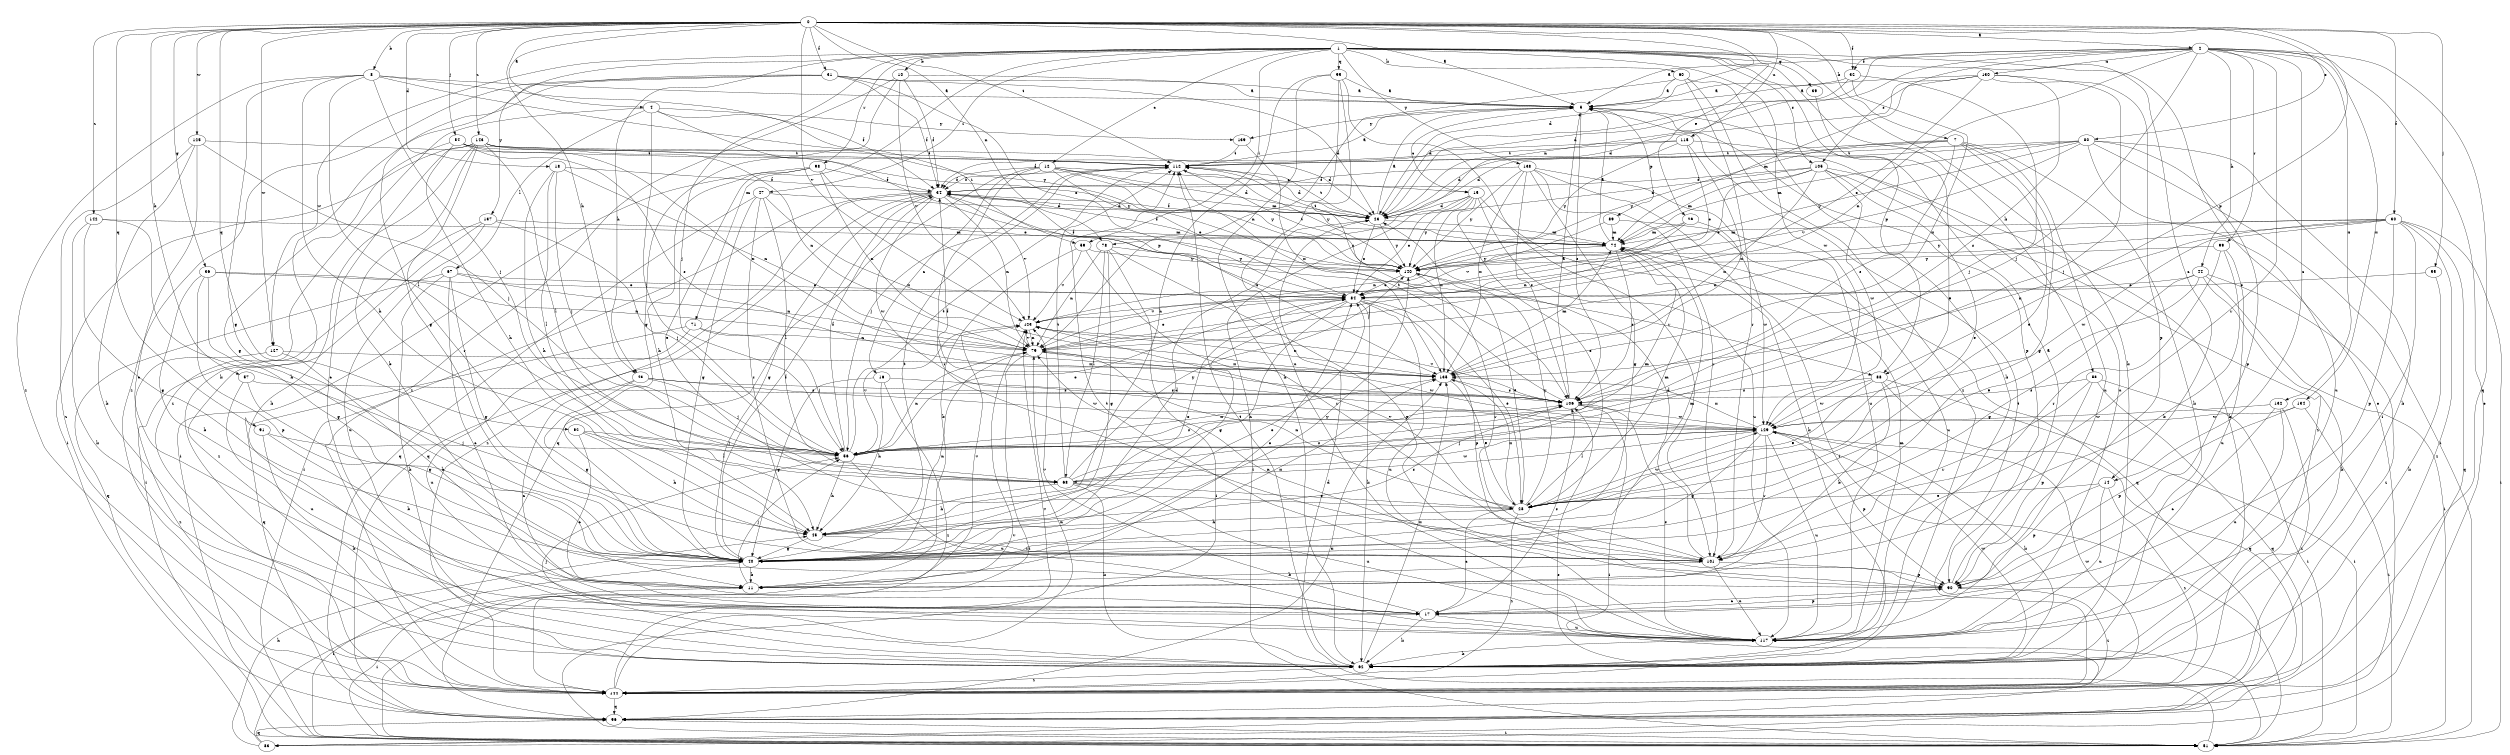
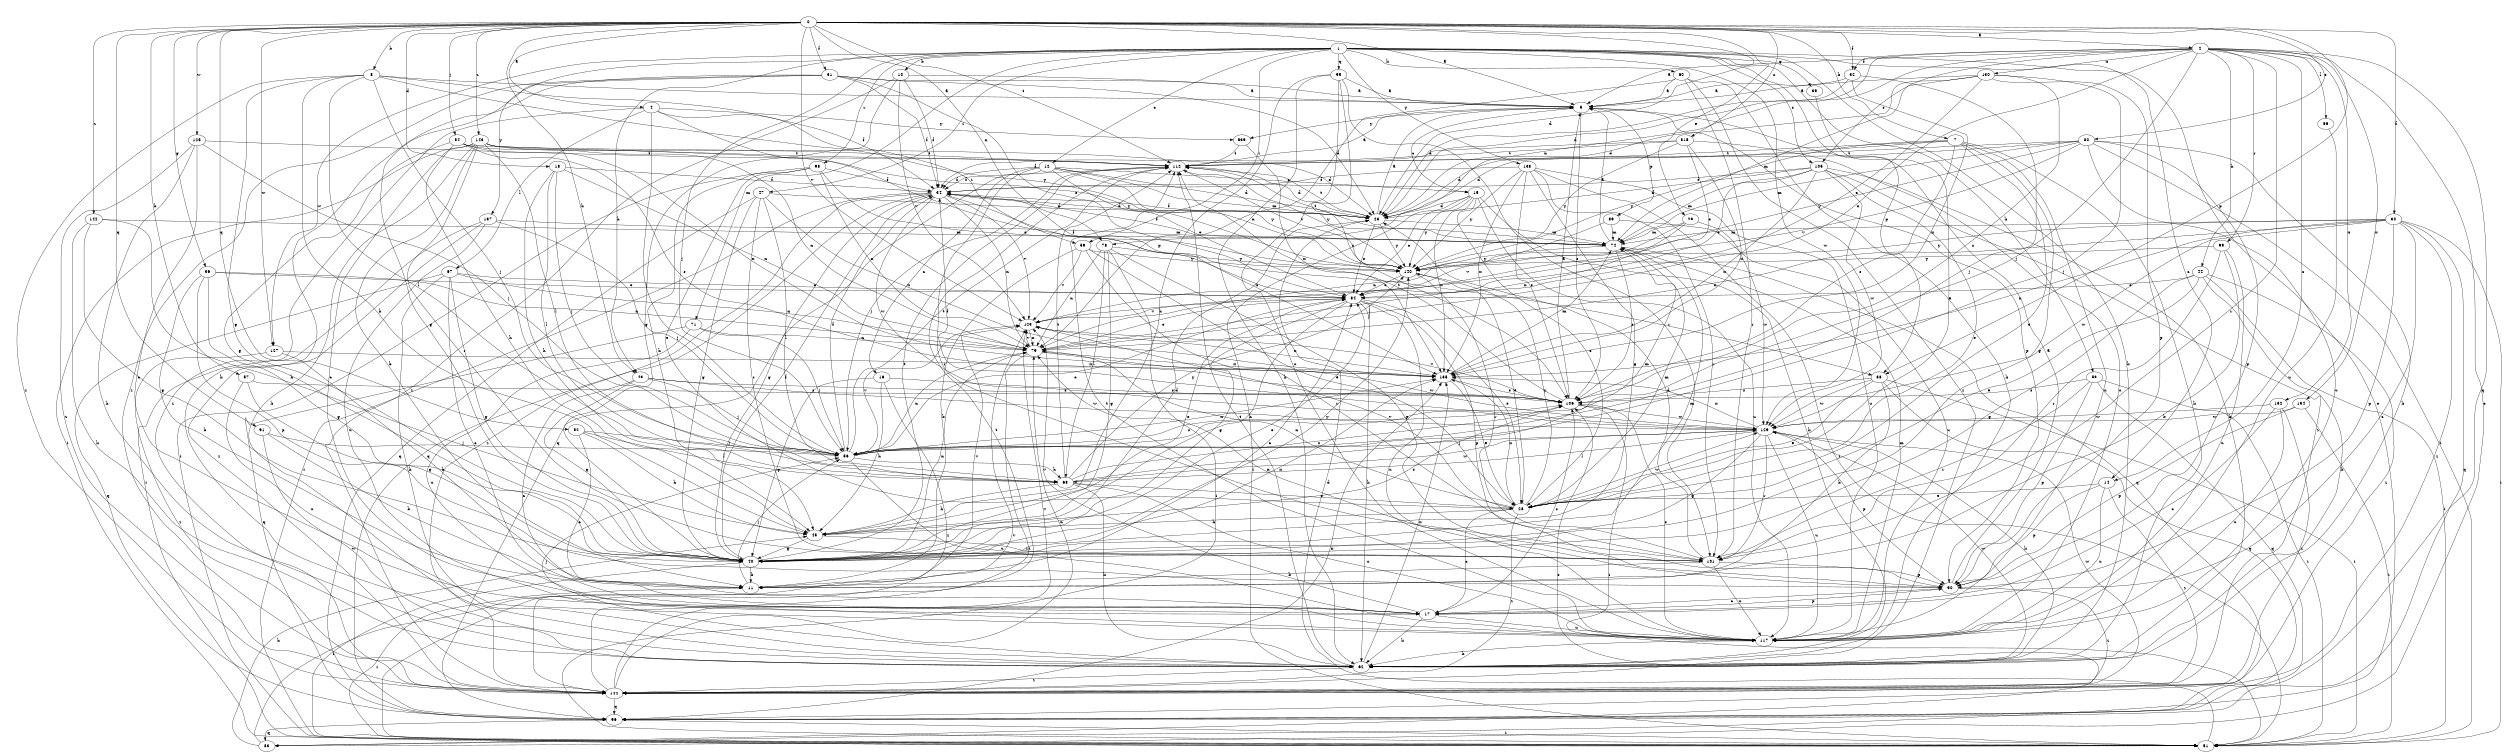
none -> (2326, 124)
(1242, 140) -> (1242, 140)
(1685, 140) -> (1685, 140)
(2434, 272) -> none
none -> (1307, 374)
(2382, 417) -> (2382, 417)
(831, 494) -> (958, 463)
(354, 549) -> (354, 549)
(2035, 601) -> (1022, 568)
(423, 723) -> (433, 723)
